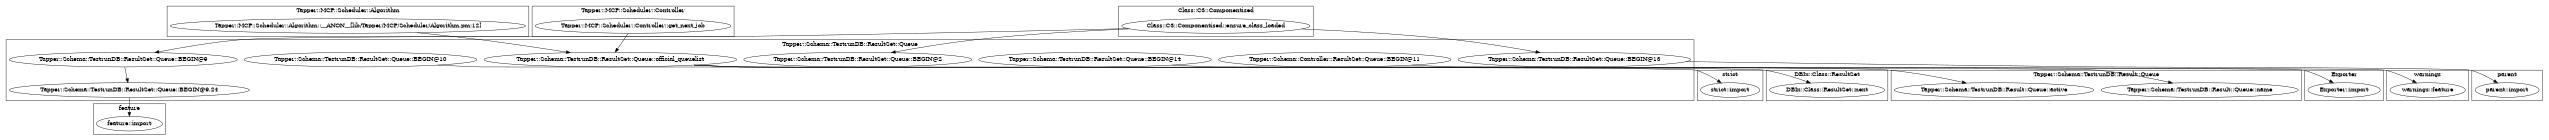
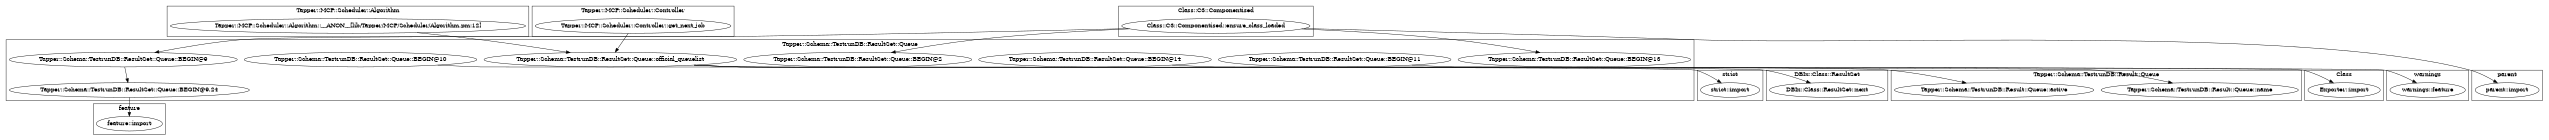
(1335, 60) -> (1335, 60)
(1949, 65) -> (1901, 40)
(2344, 75) -> (2344, 75)
